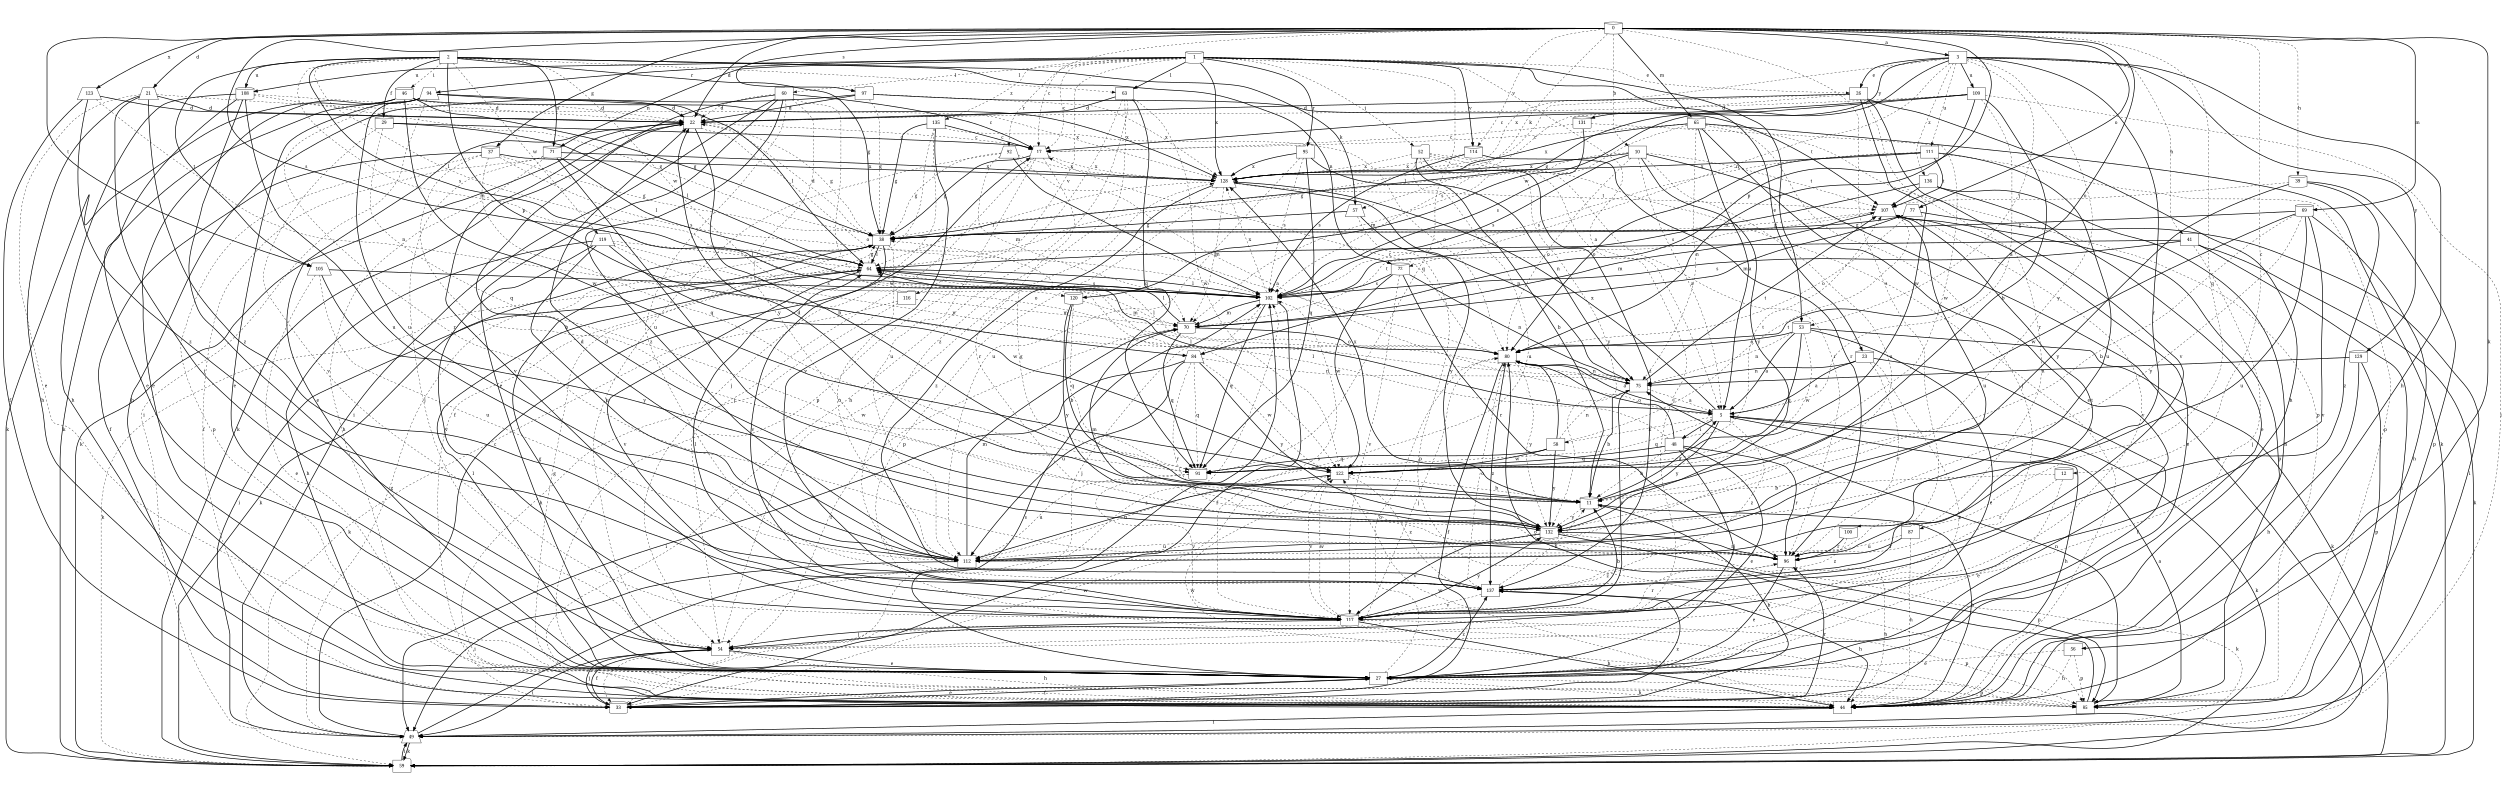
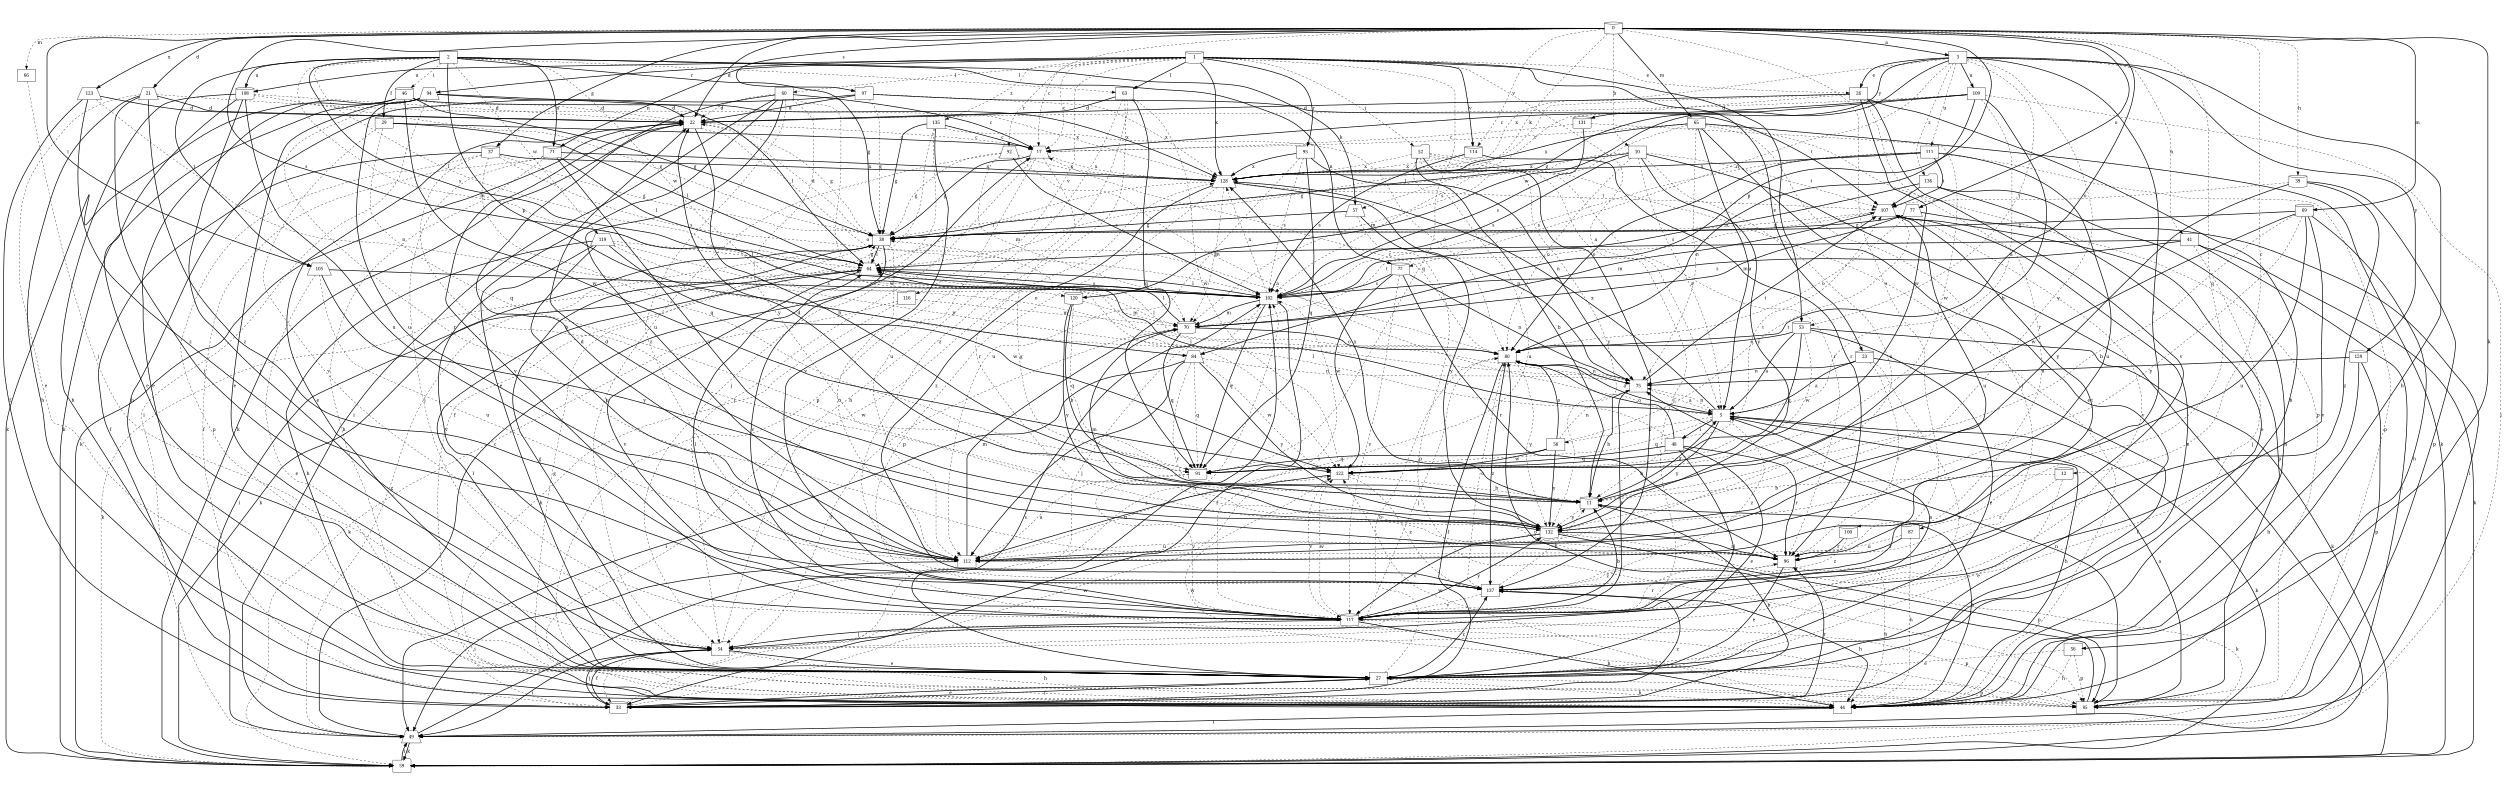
none -> (27, 75)
(1723, 362) -> (1681, 396)
none -> (1665, 593)
